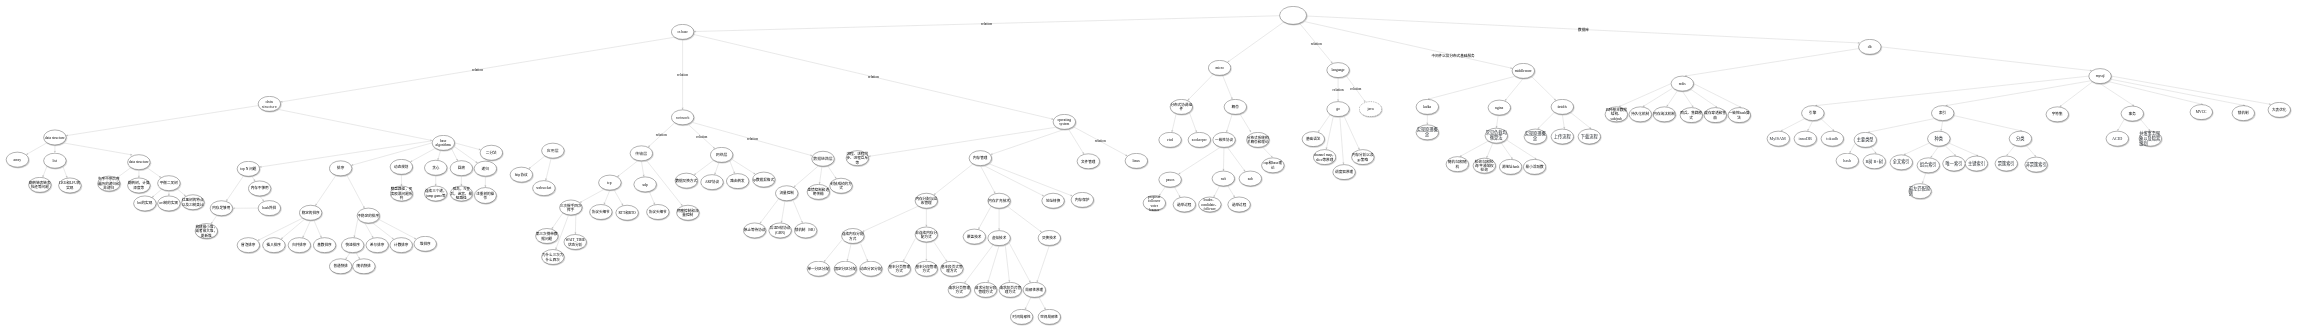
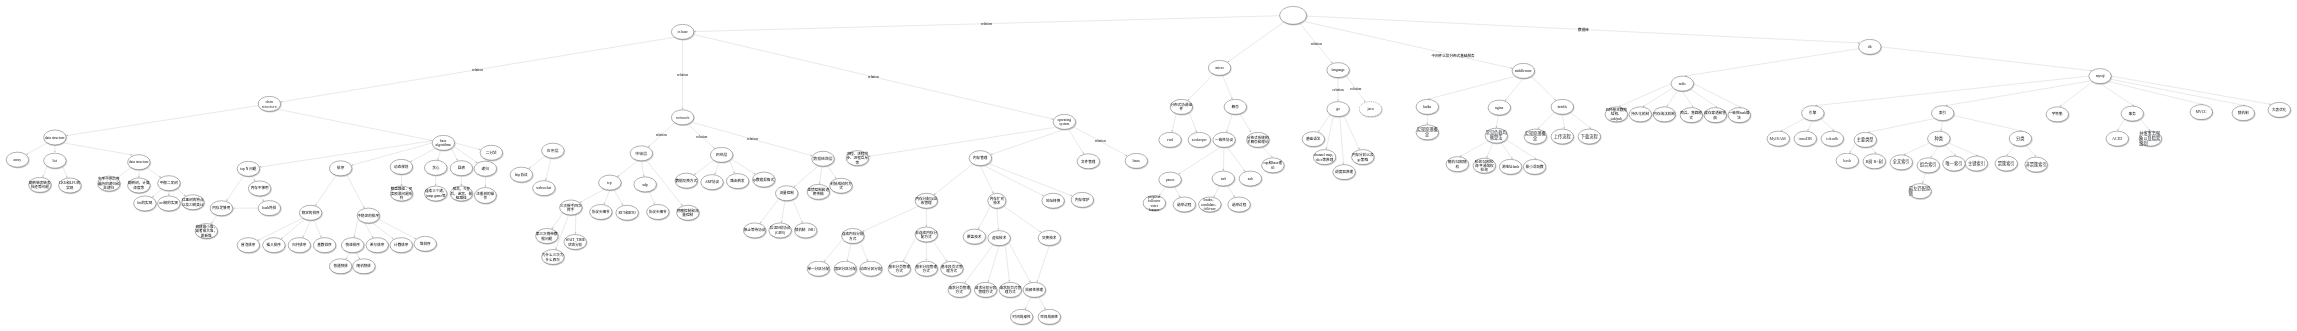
(999, 201) -> (997, 201)
